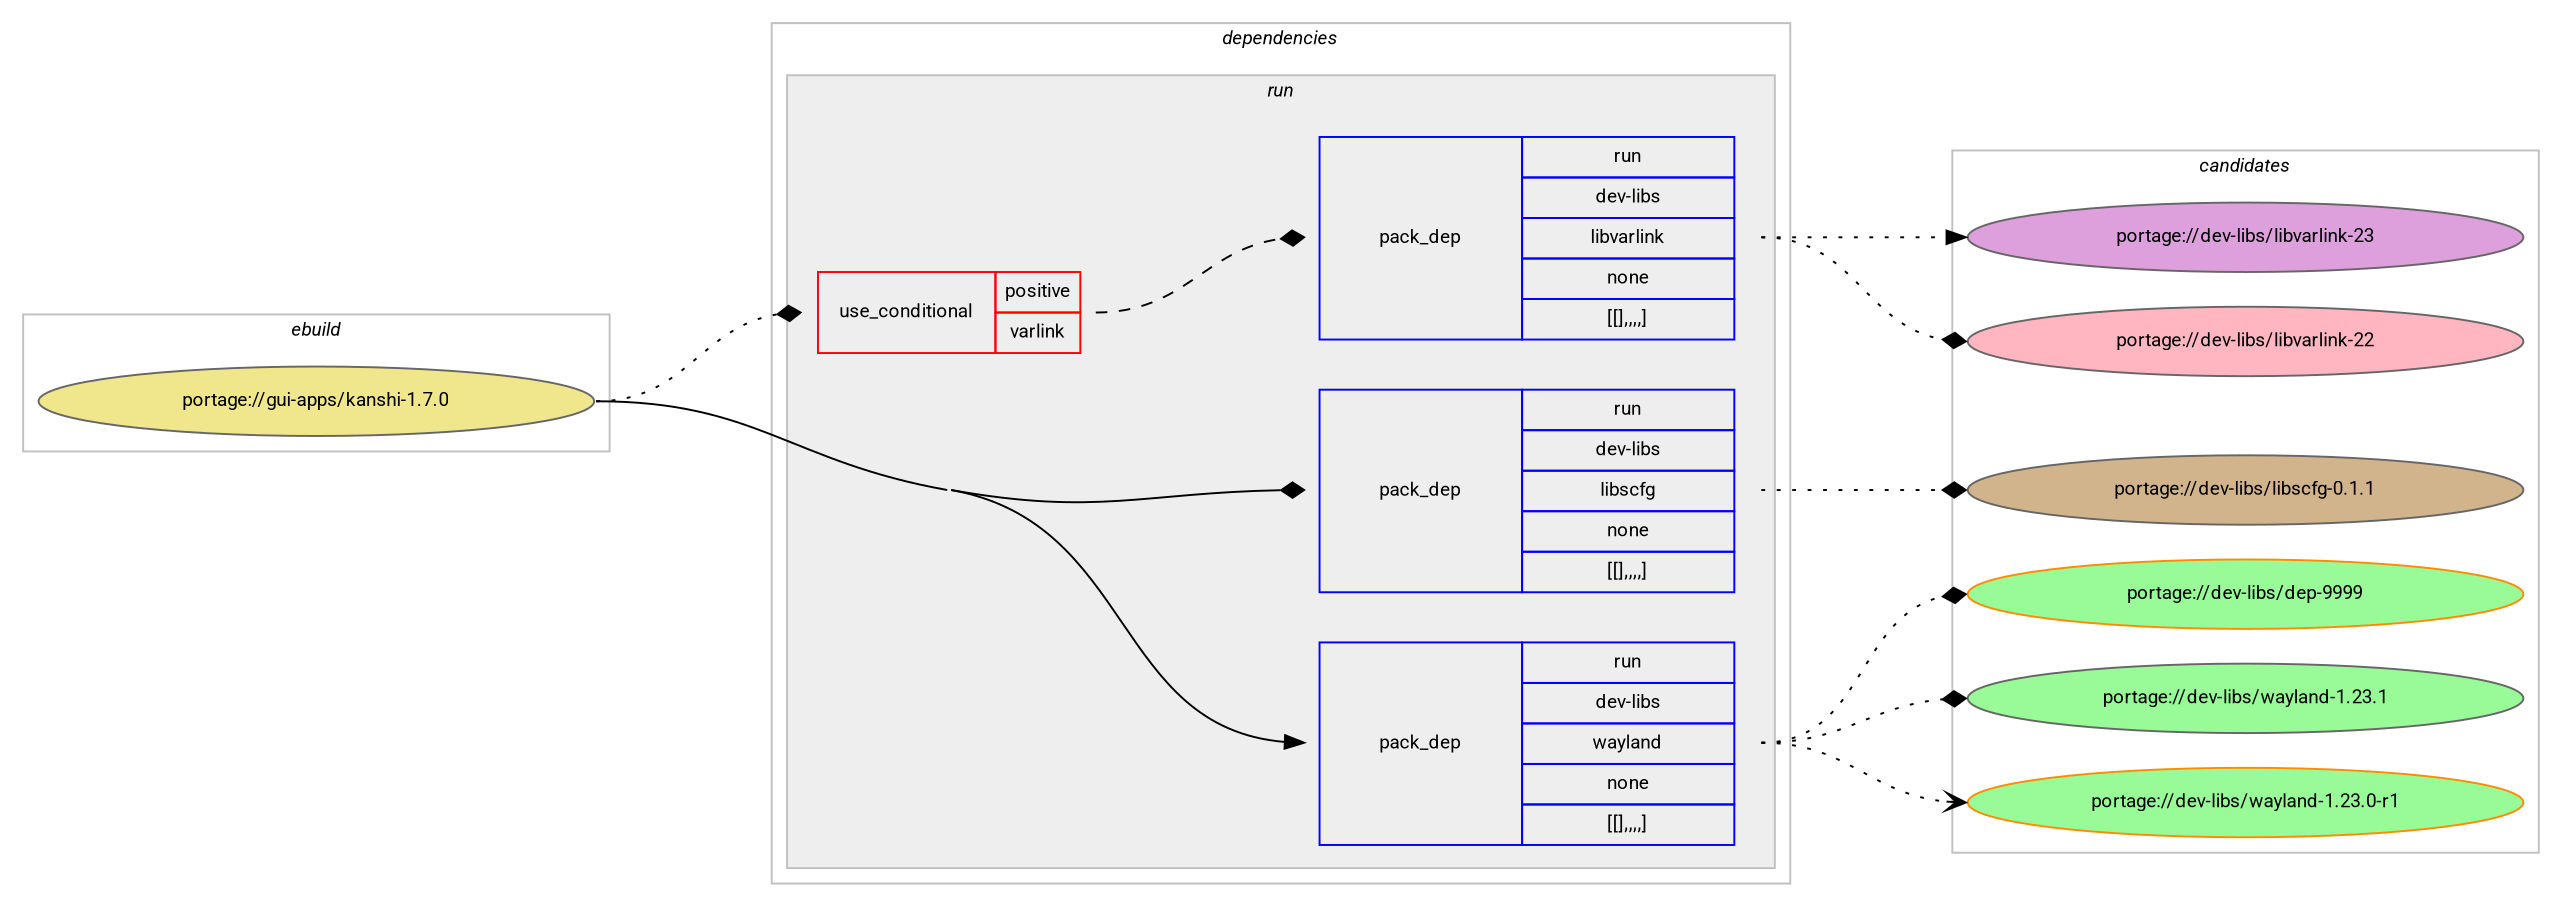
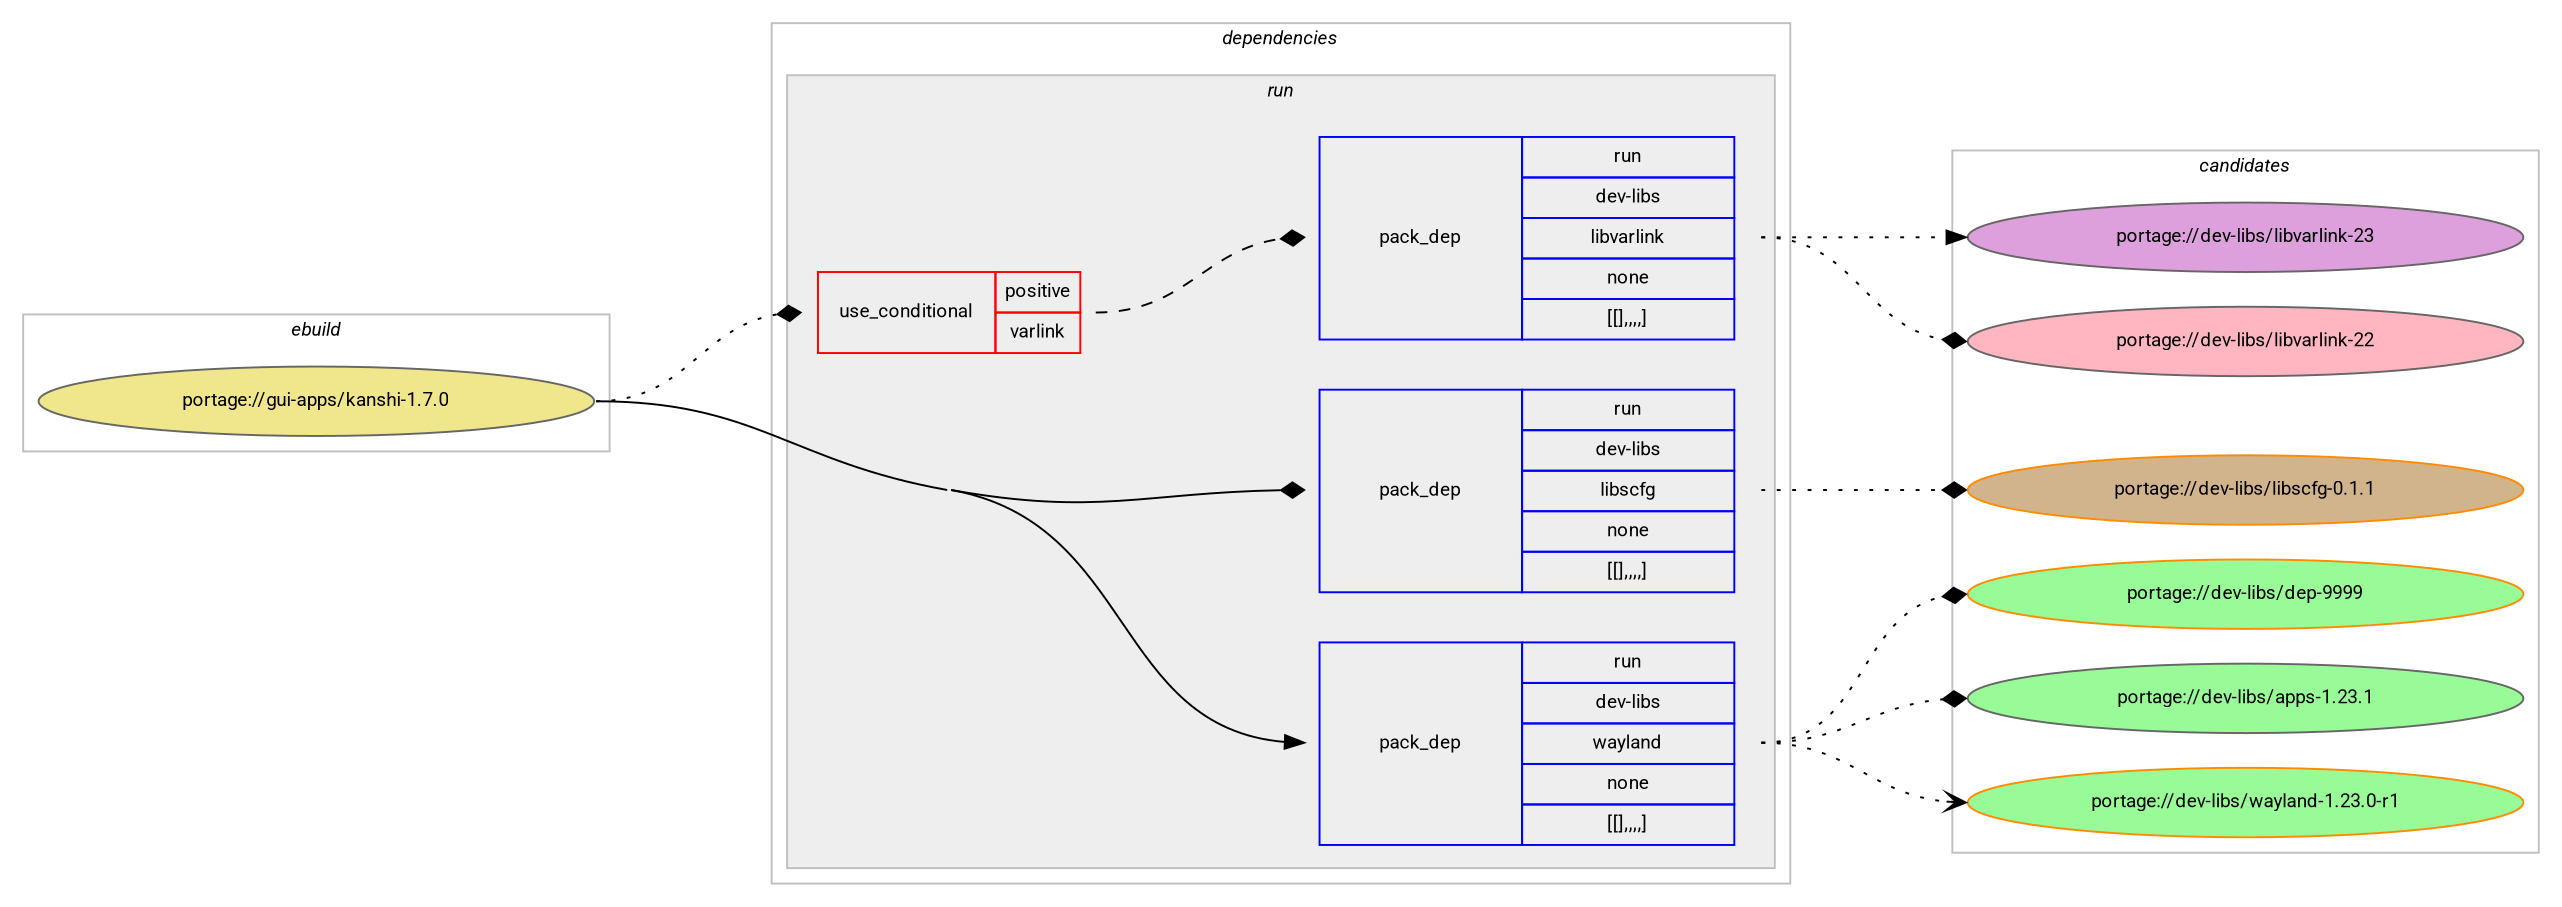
(2246, 490) -> (2246, 490)
(2246, 698) -> (2246, 698)
